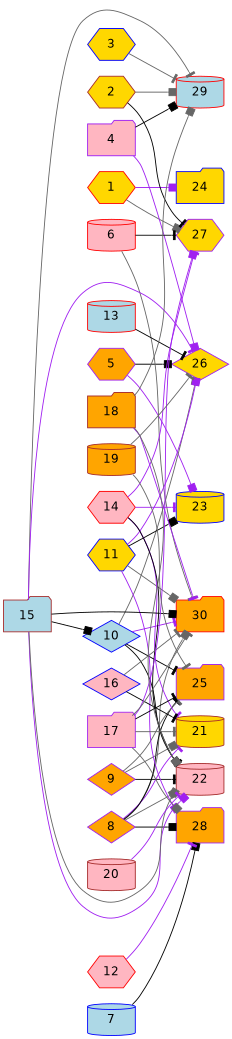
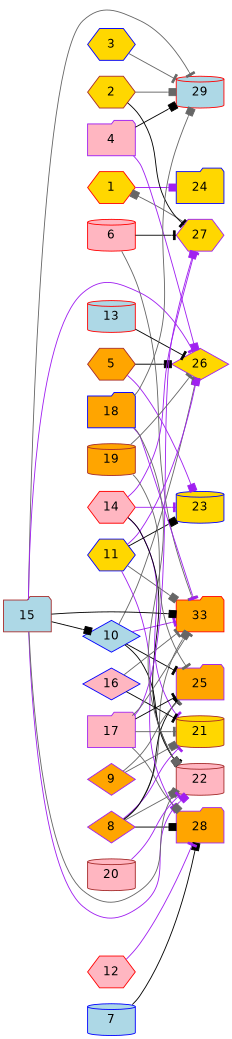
(149, 213) -> (163, 209)
(111, 364) -> (111, 364)
(111, 412) -> (111, 412)
(200, 616) -> (200, 616)
(145, 779) -> none
